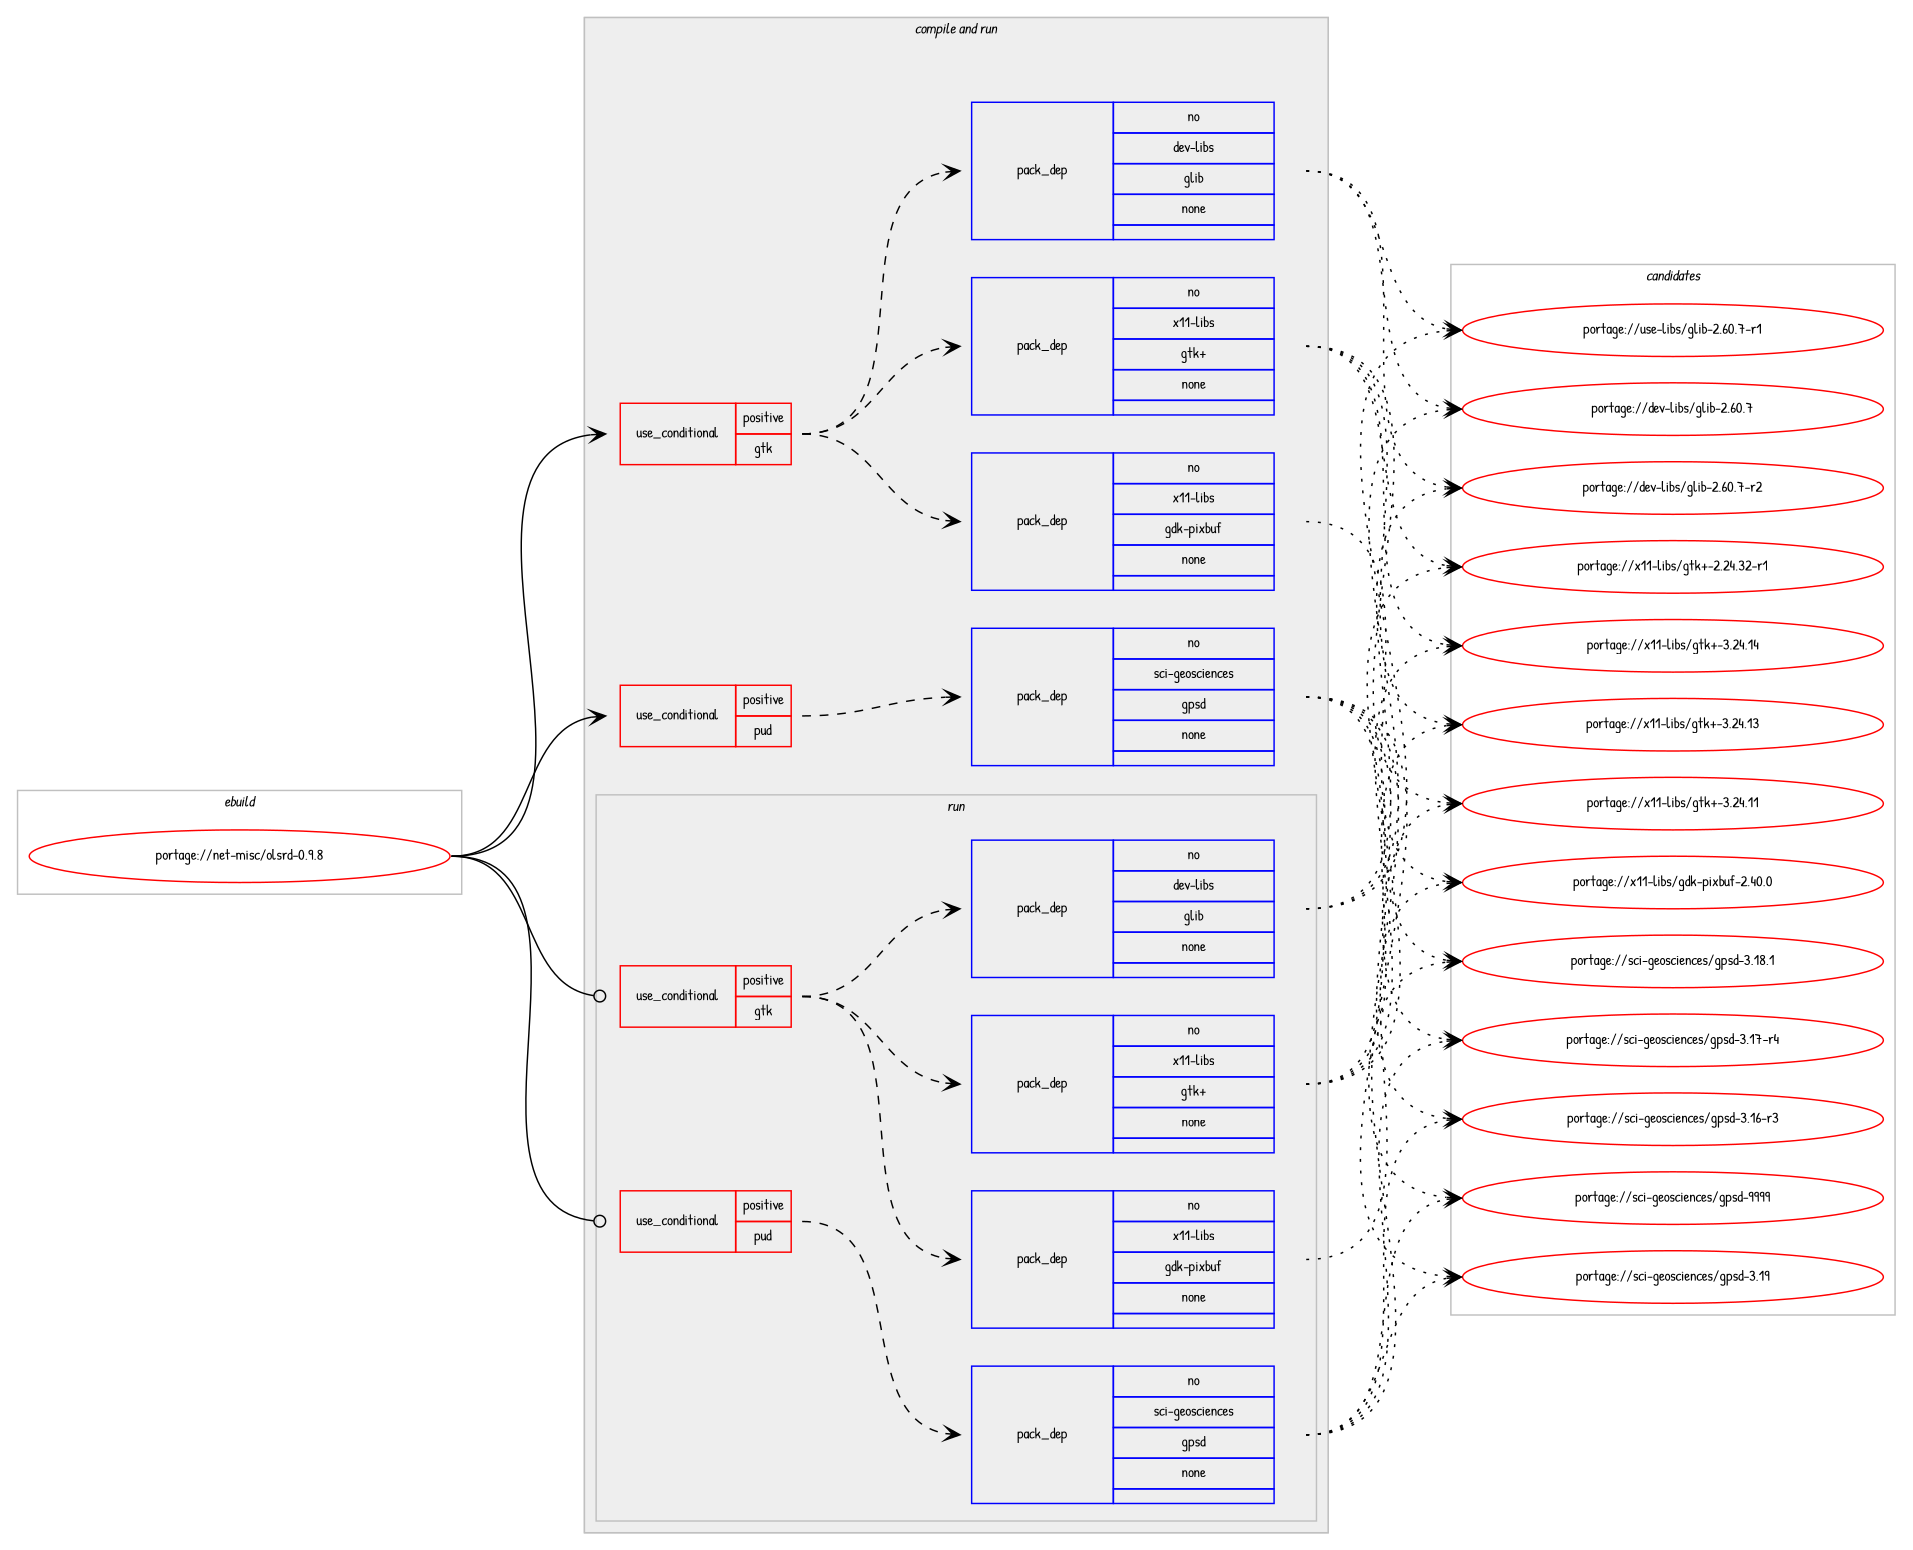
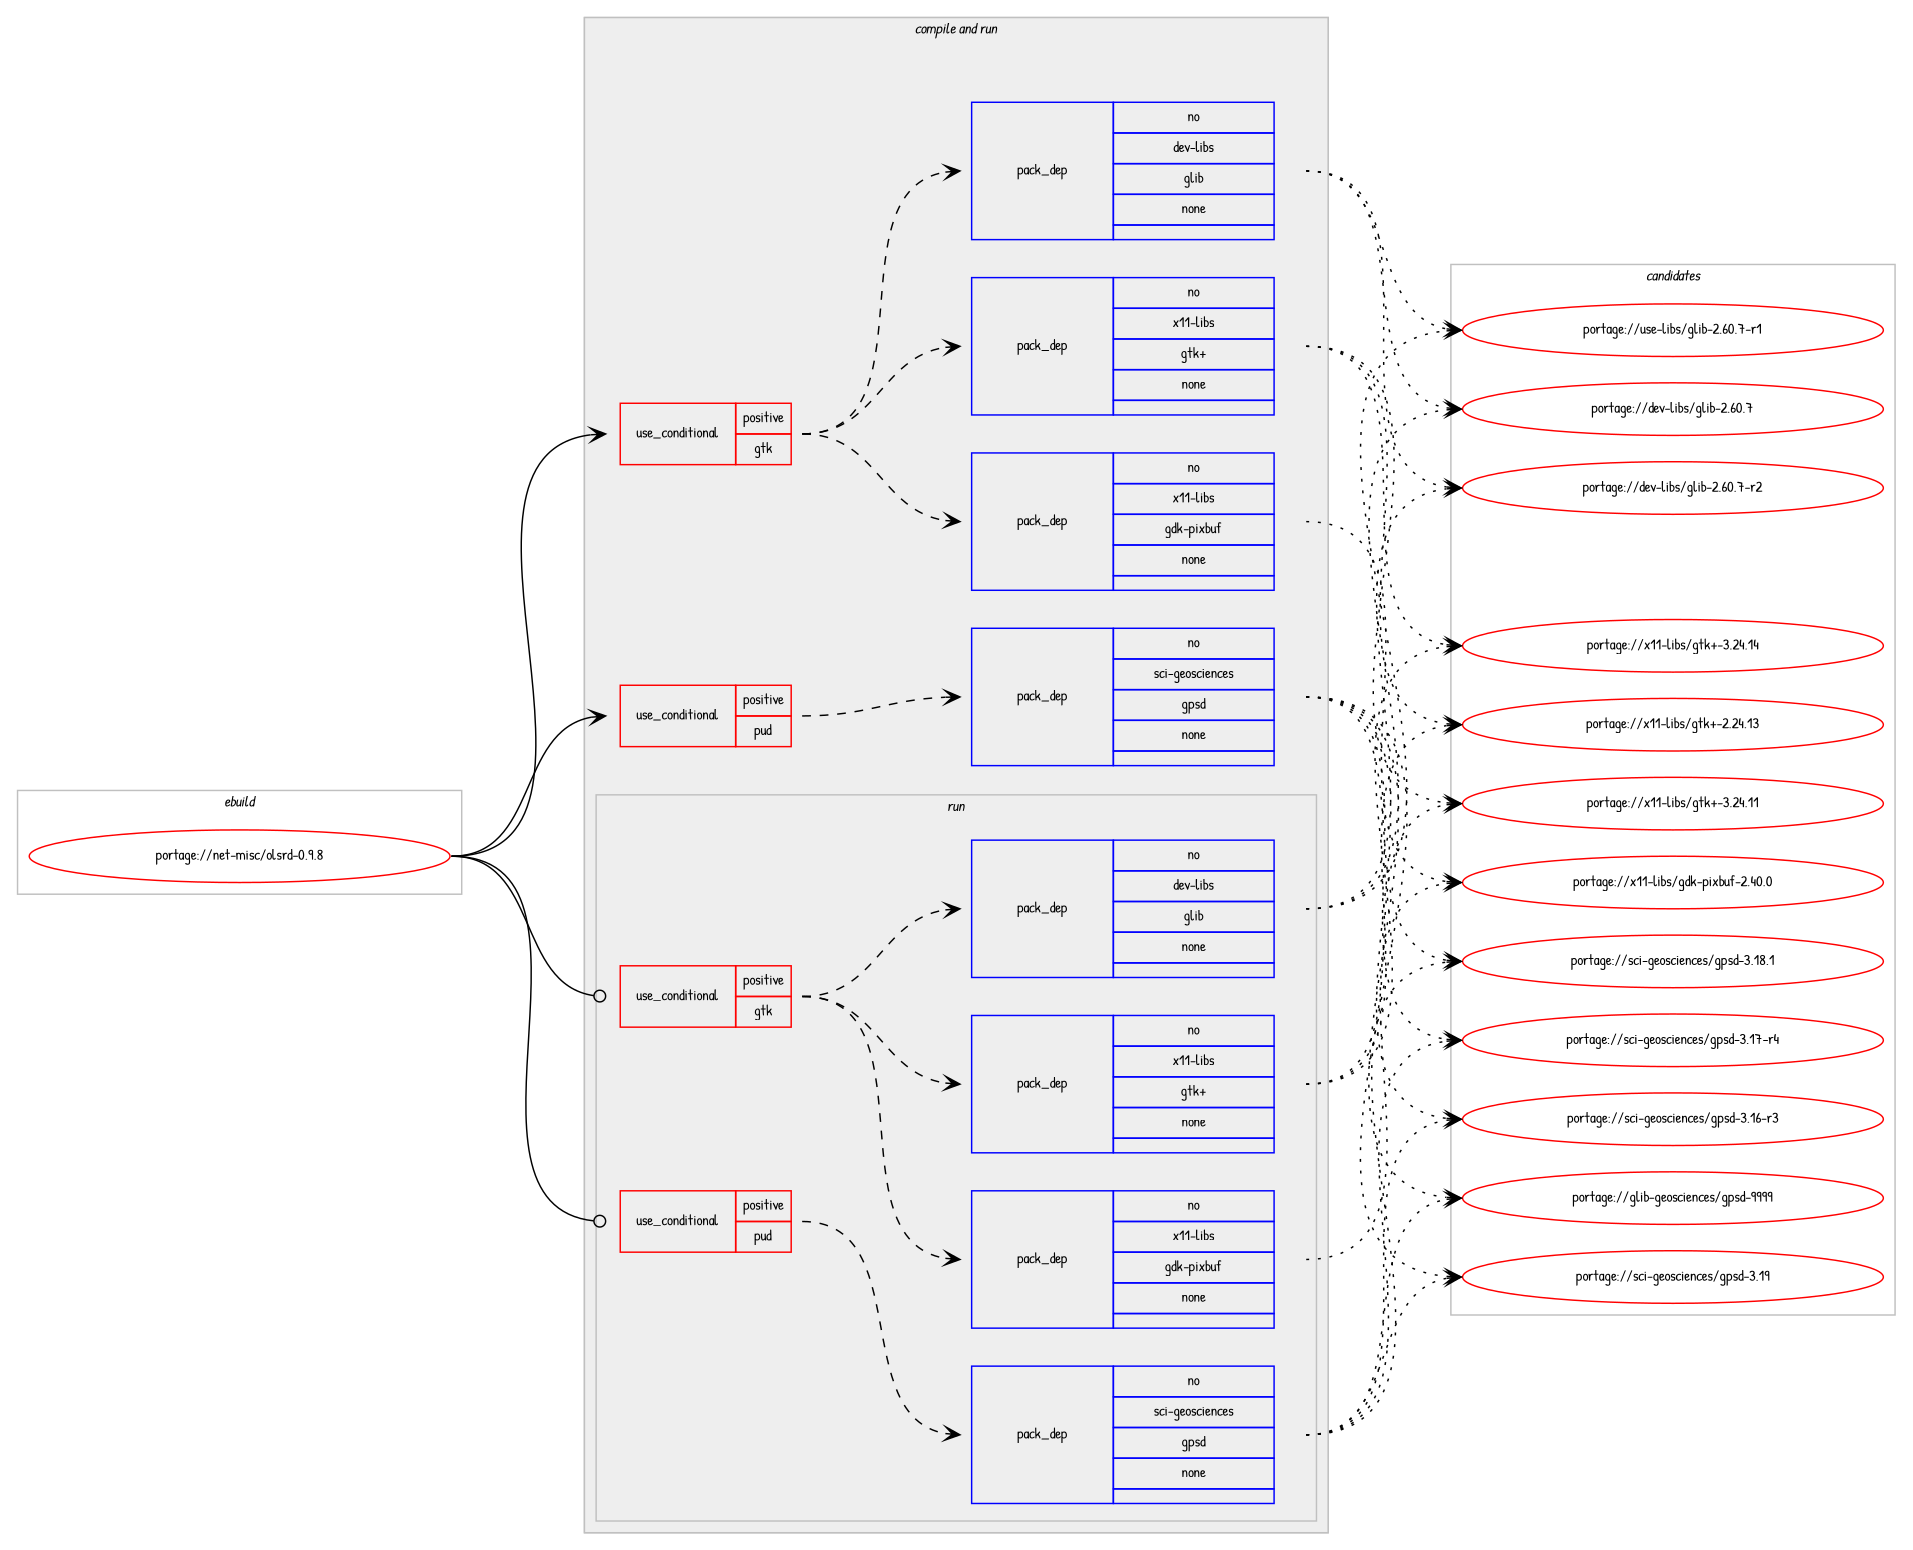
(1673, 567) -> none
(1673, 725) -> (1673, 725)
(1673, 1198) -> (1673, 1198)
